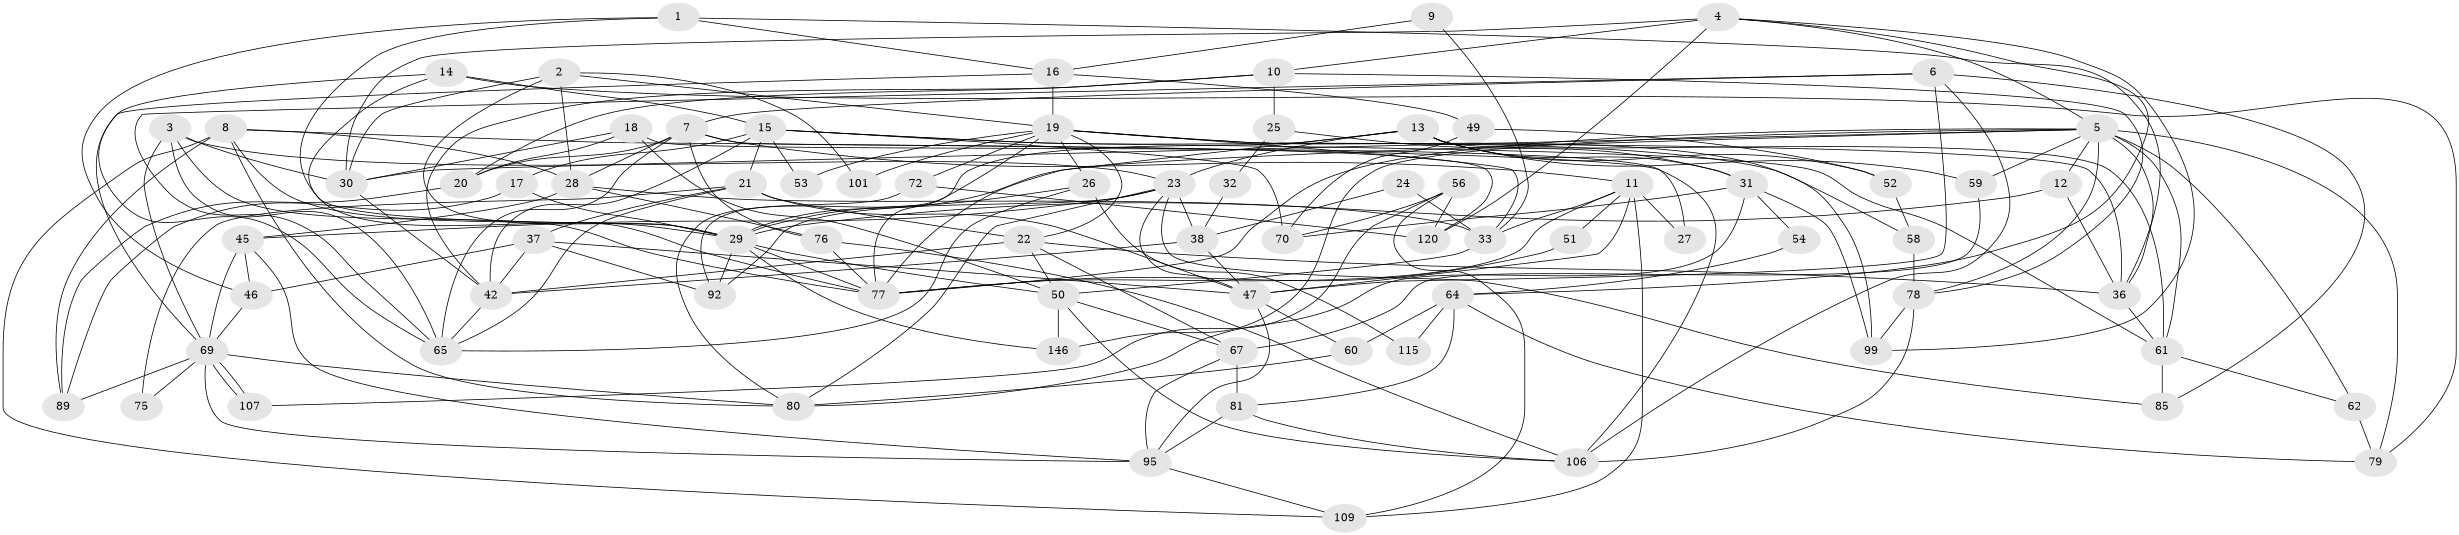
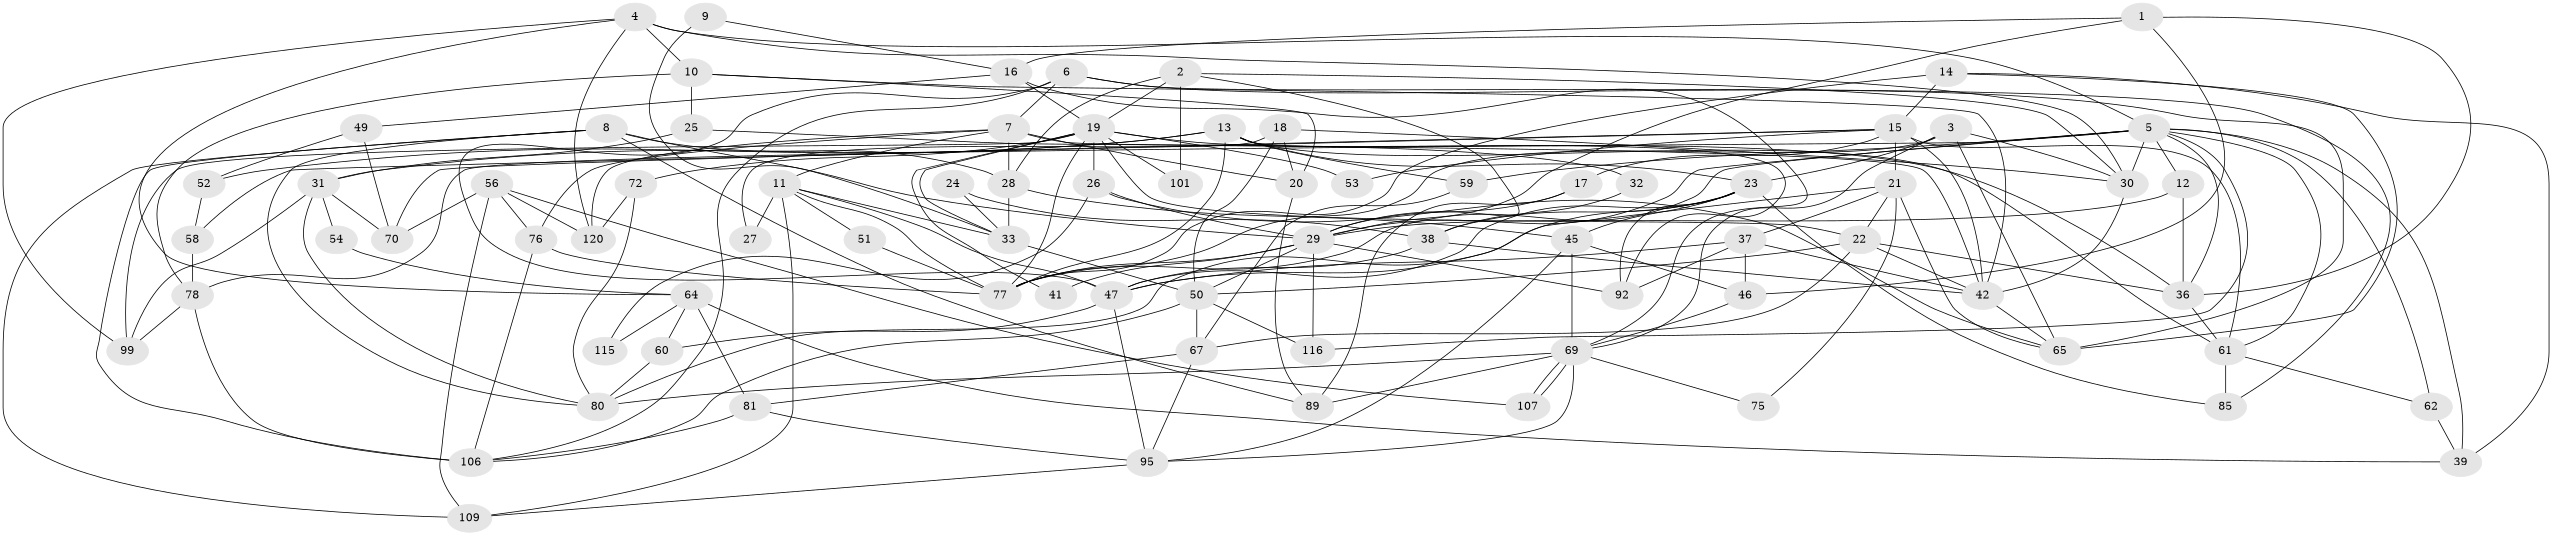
(697, 211) -> (514, 212)
(513, 213) -> (1538, 150)
none -> (1056, 296)
(1058, 351) -> (1313, 351)
(2376, 463) -> (2461, 463)
